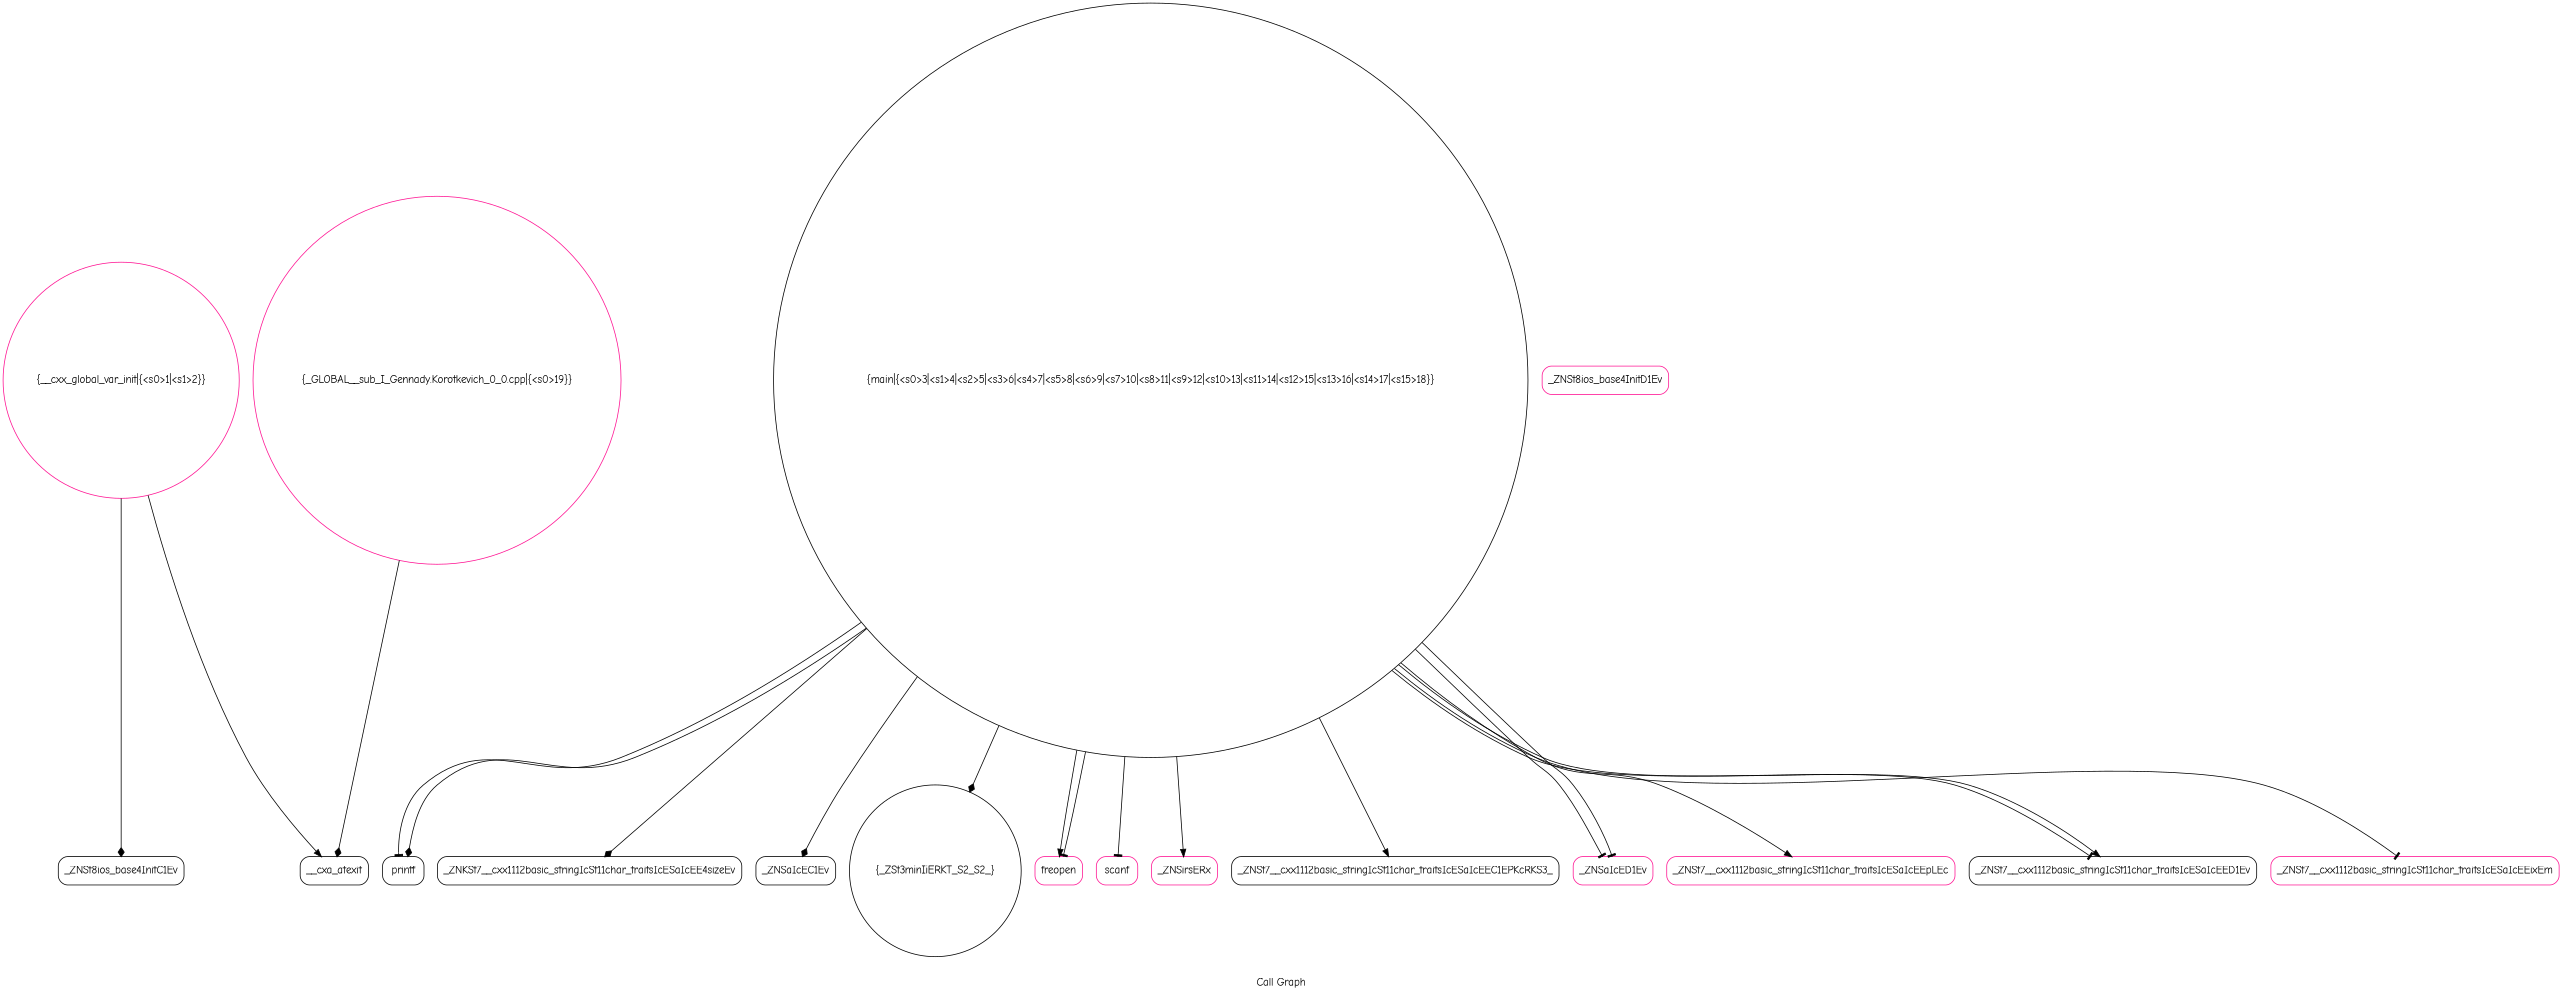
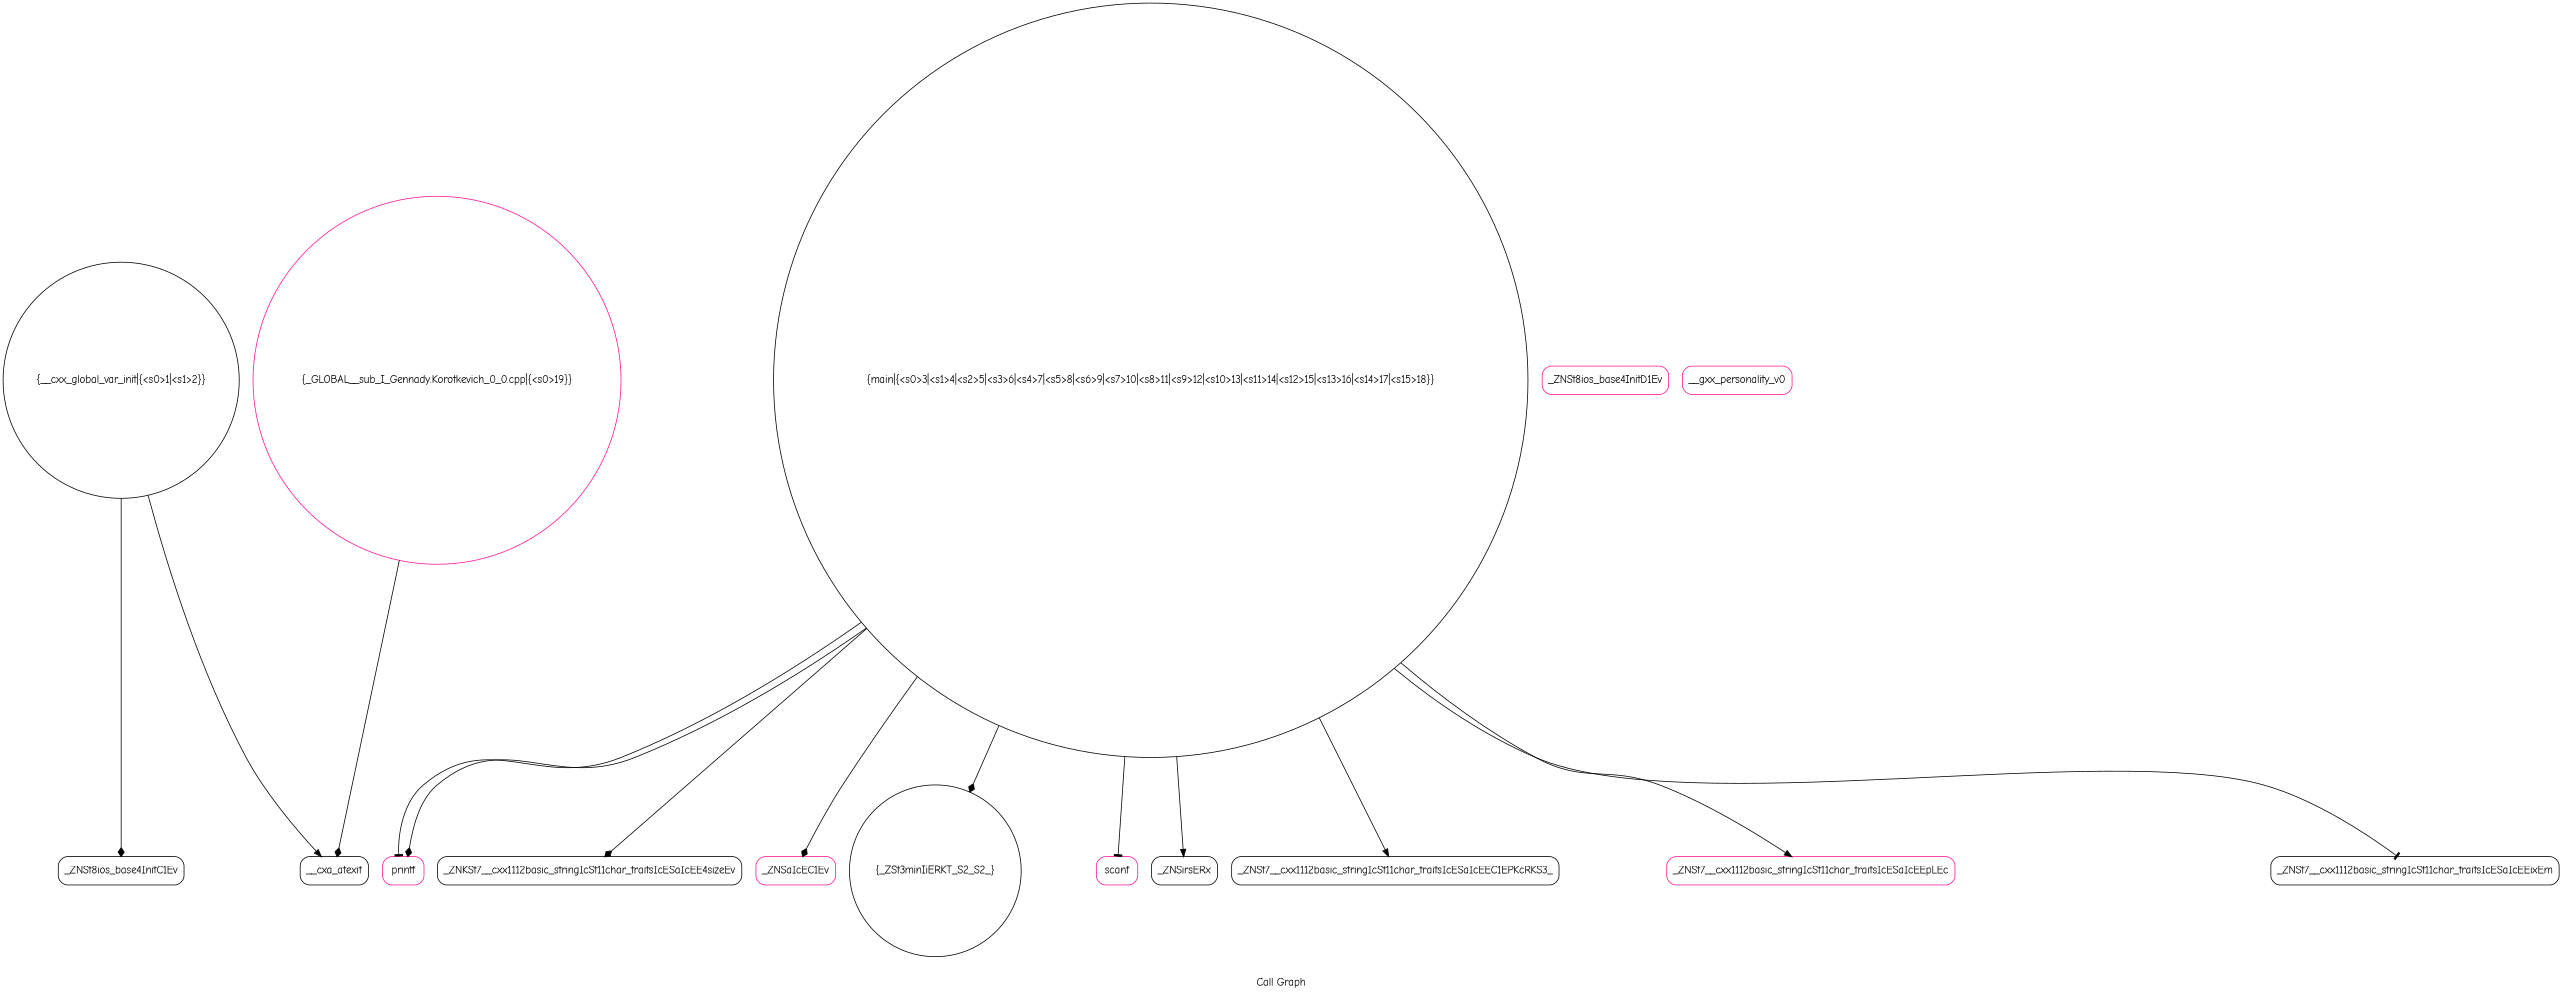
(121, 380) -> (121, 380)
none -> (1737, 380)
(403, 871) -> (403, 871)
(796, 871) -> (796, 871)
(1059, 871) -> none
(1184, 871) -> (1184, 871)
(1613, 871) -> none
(2113, 871) -> none
(2415, 871) -> (2415, 871)
